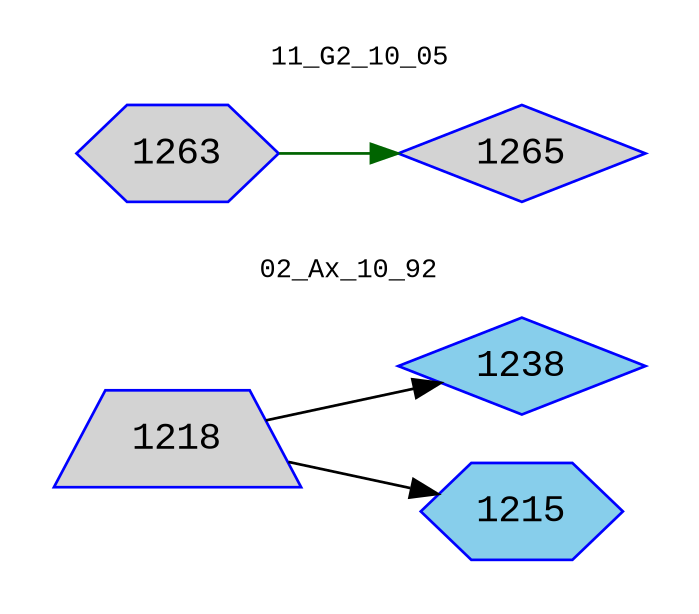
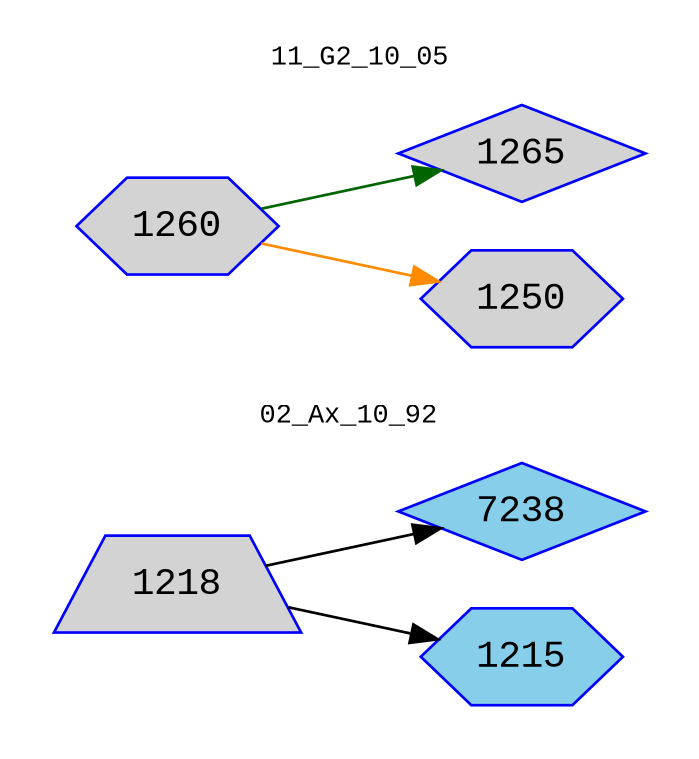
(178, 153) -> (178, 226)
none -> (522, 299)
(522, 366) -> (522, 511)
